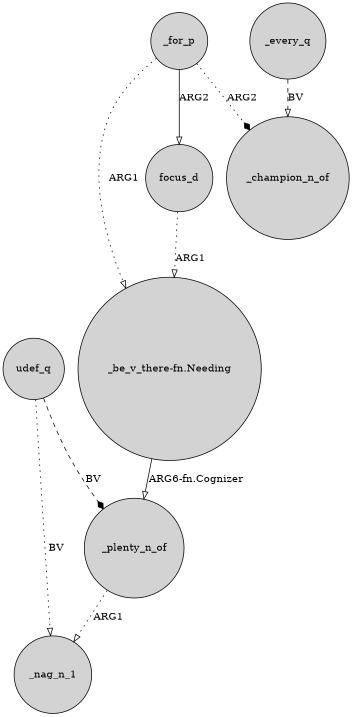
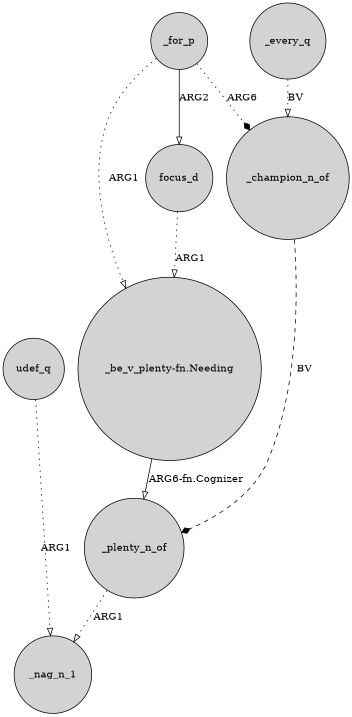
(288, 94) -> (288, 94)
(242, 98) -> (242, 98)
(170, 369) -> (170, 369)
(67, 452) -> (285, 404)
(56, 548) -> (56, 548)
